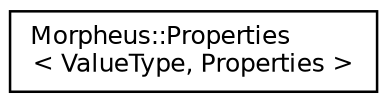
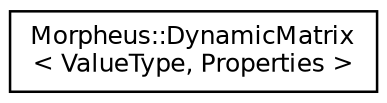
(194, 52) -> (194, 52)
